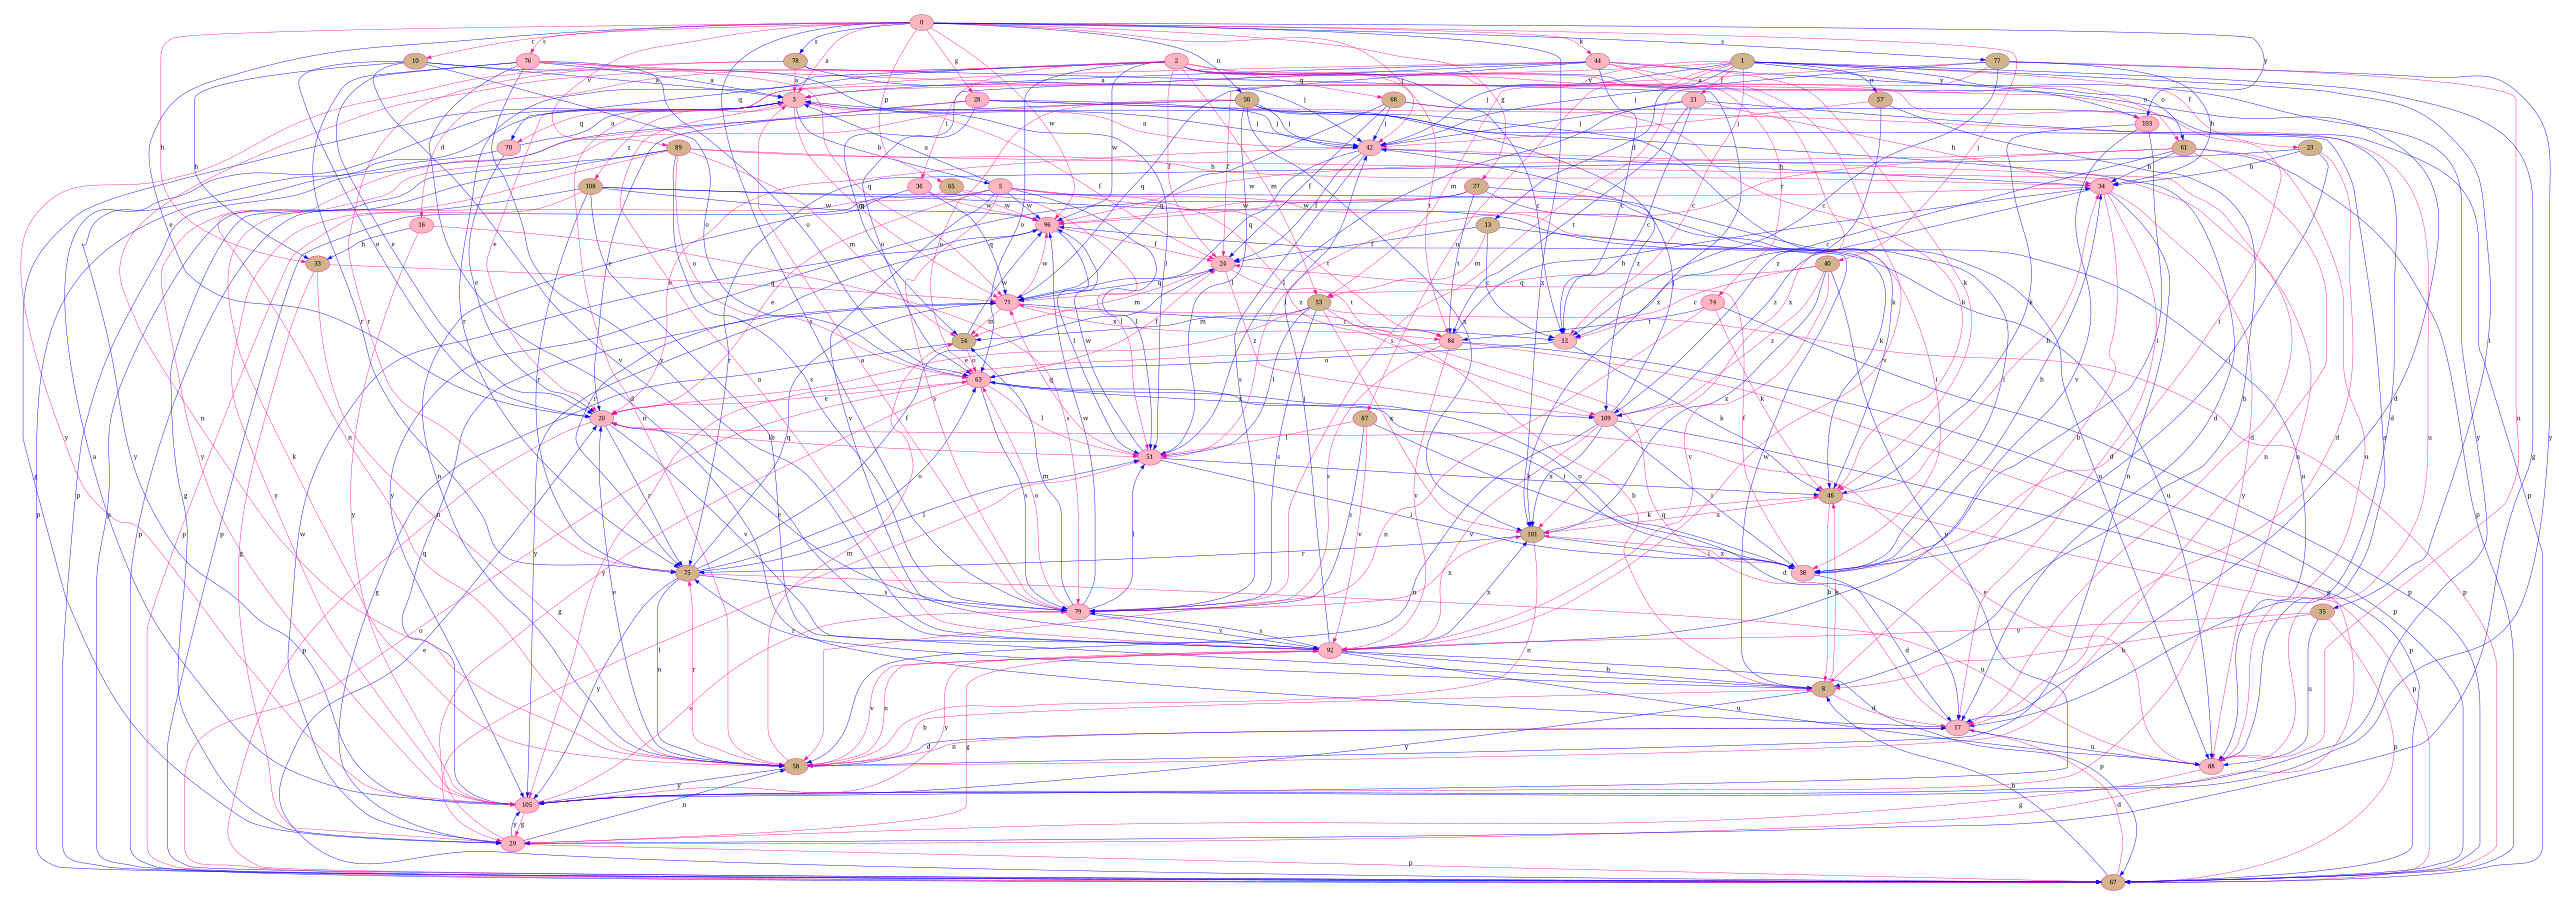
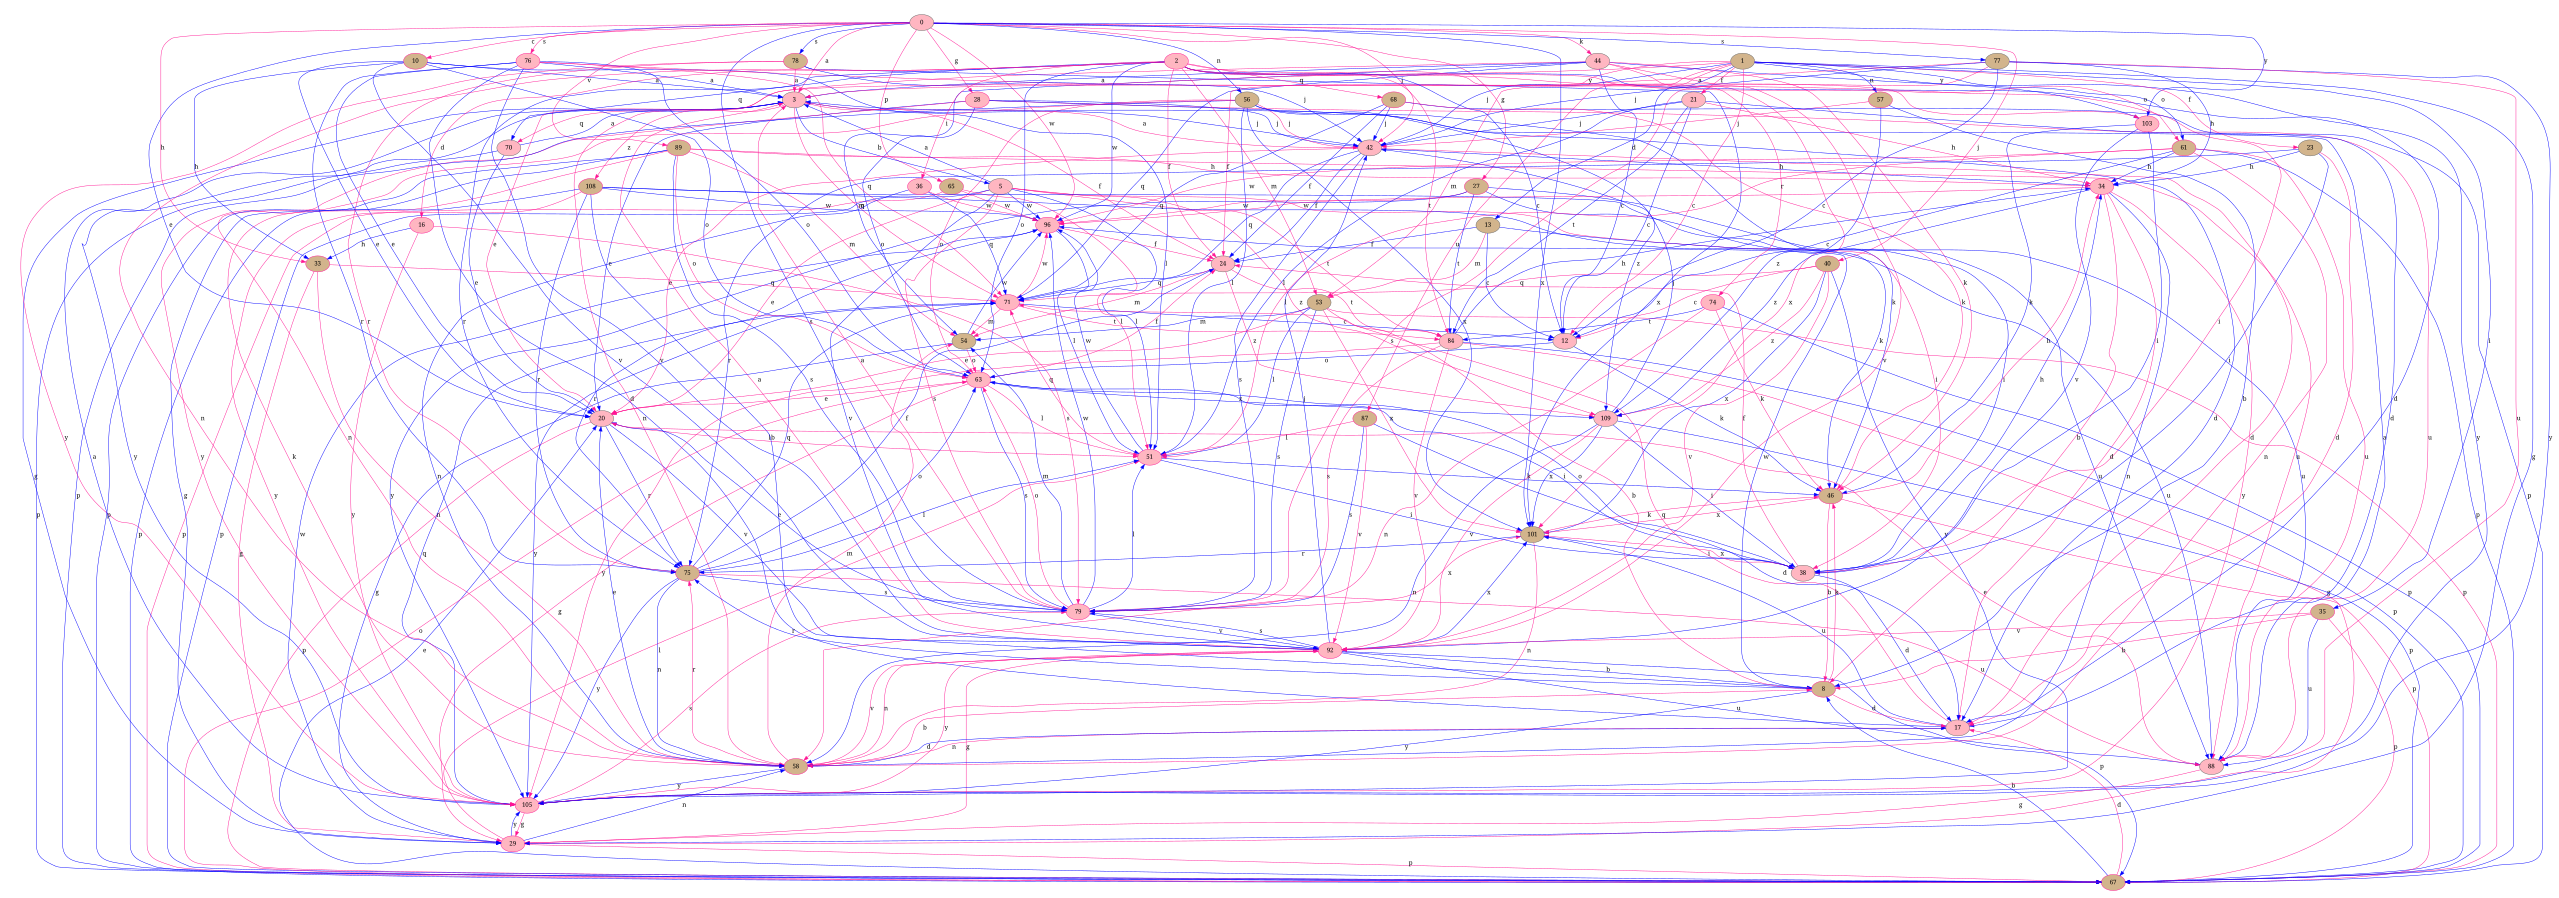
(1290, 132) -> (1290, 132)
(1115, 322) -> (1115, 322)
(2082, 749) -> (1766, 603)
